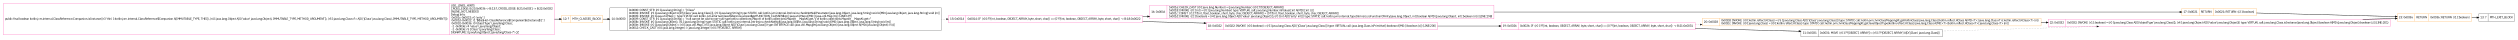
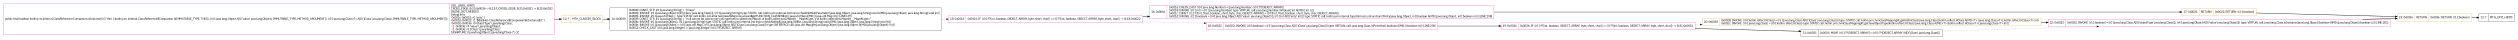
(2501, 17) -> (2501, 17)
(1173, 22) -> (1173, 22)
